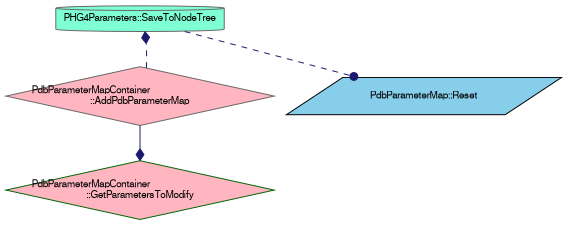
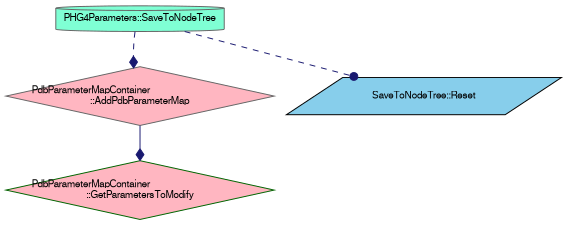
(147, 56) -> (134, 44)
(424, 96) -> (424, 96)
